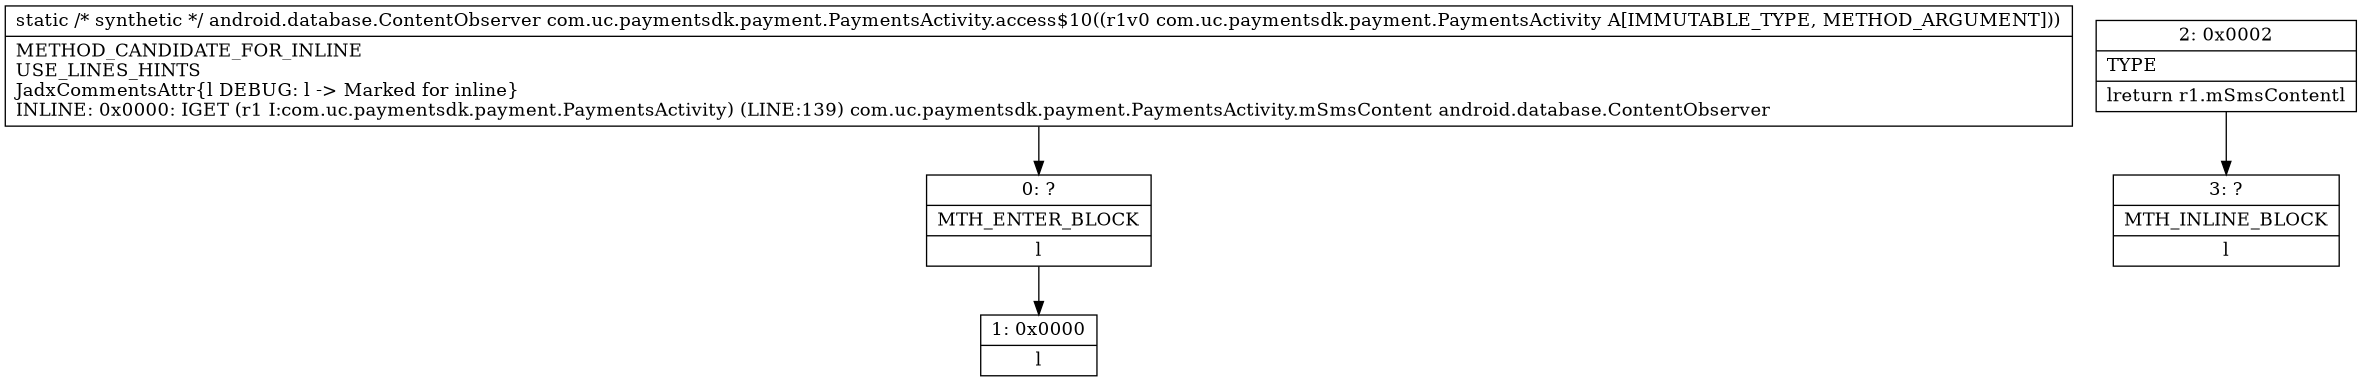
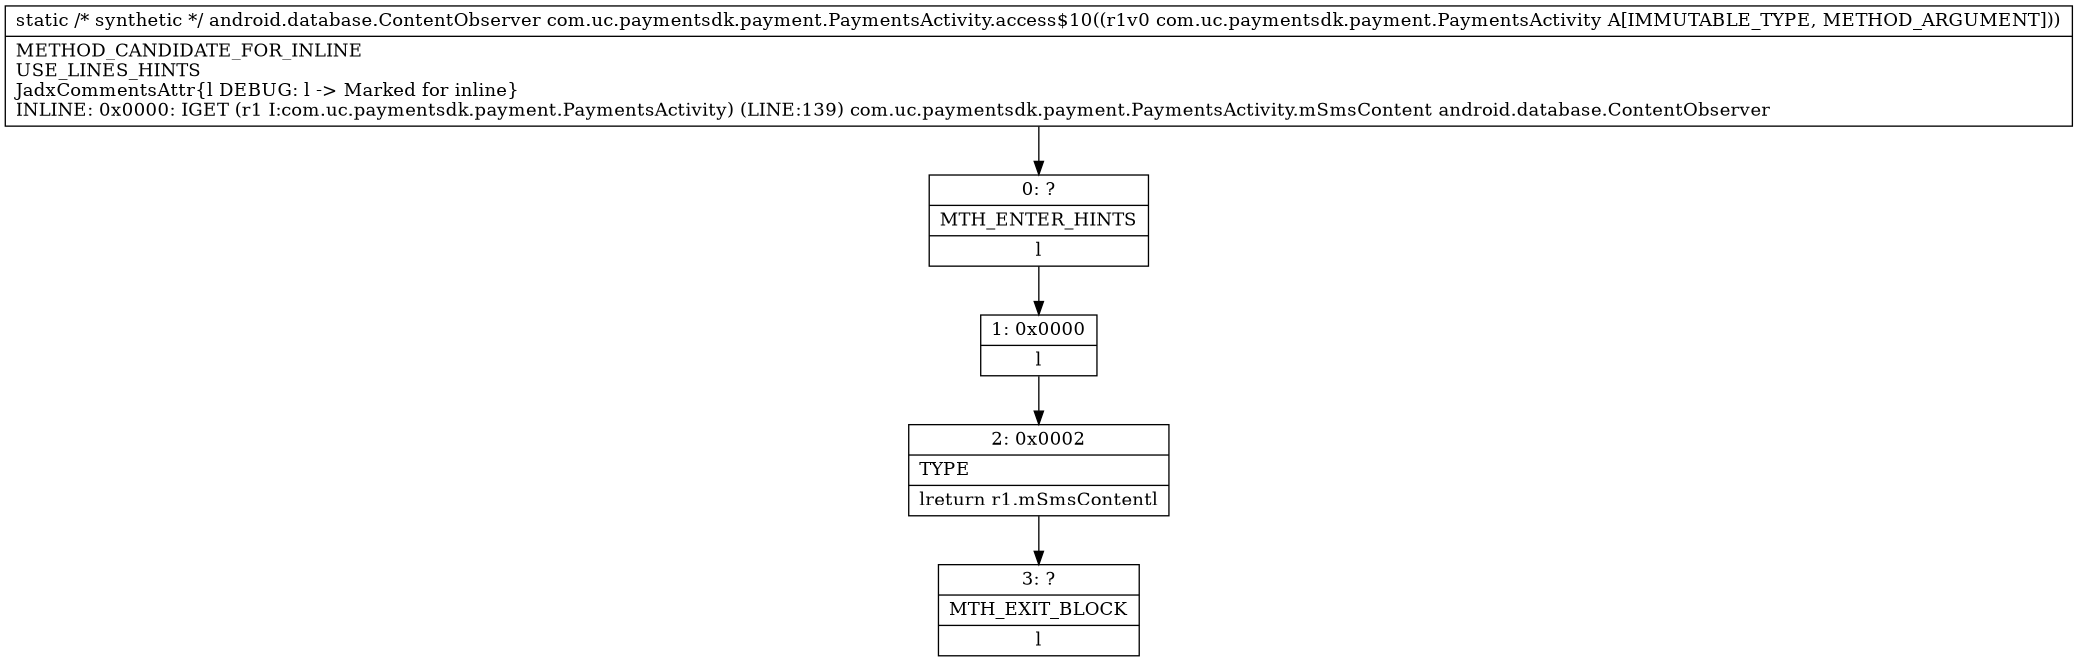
(1039, 220) -> (1039, 220)
(2226, 220) -> (1039, 610)
none -> (1039, 394)
